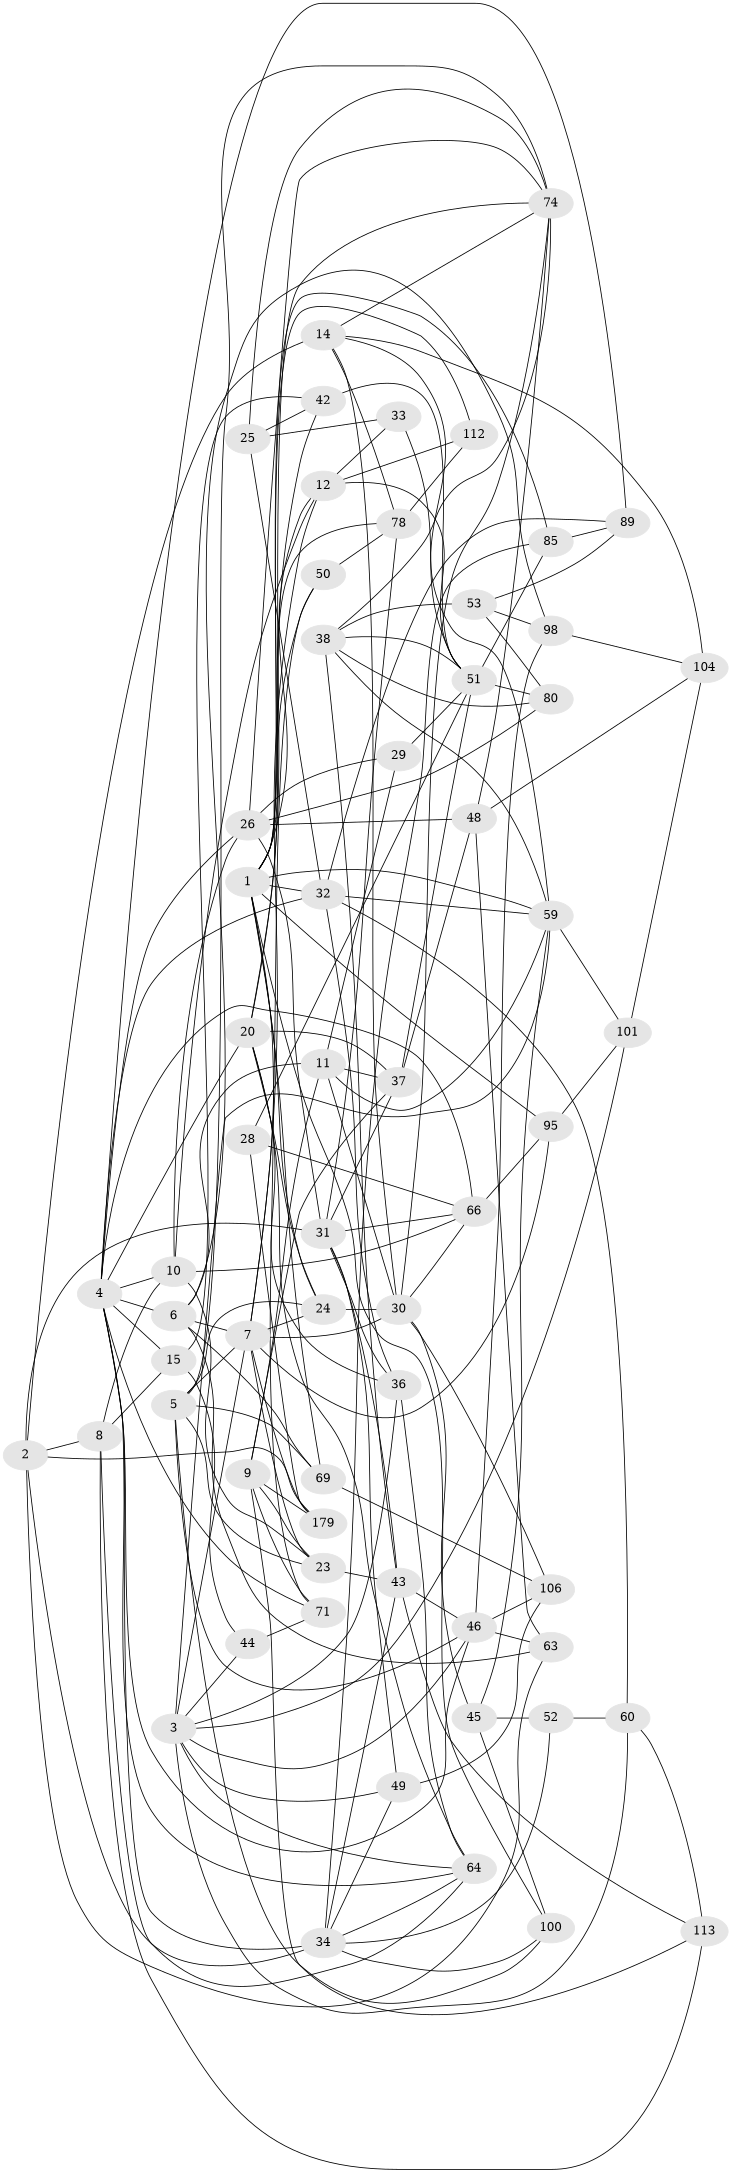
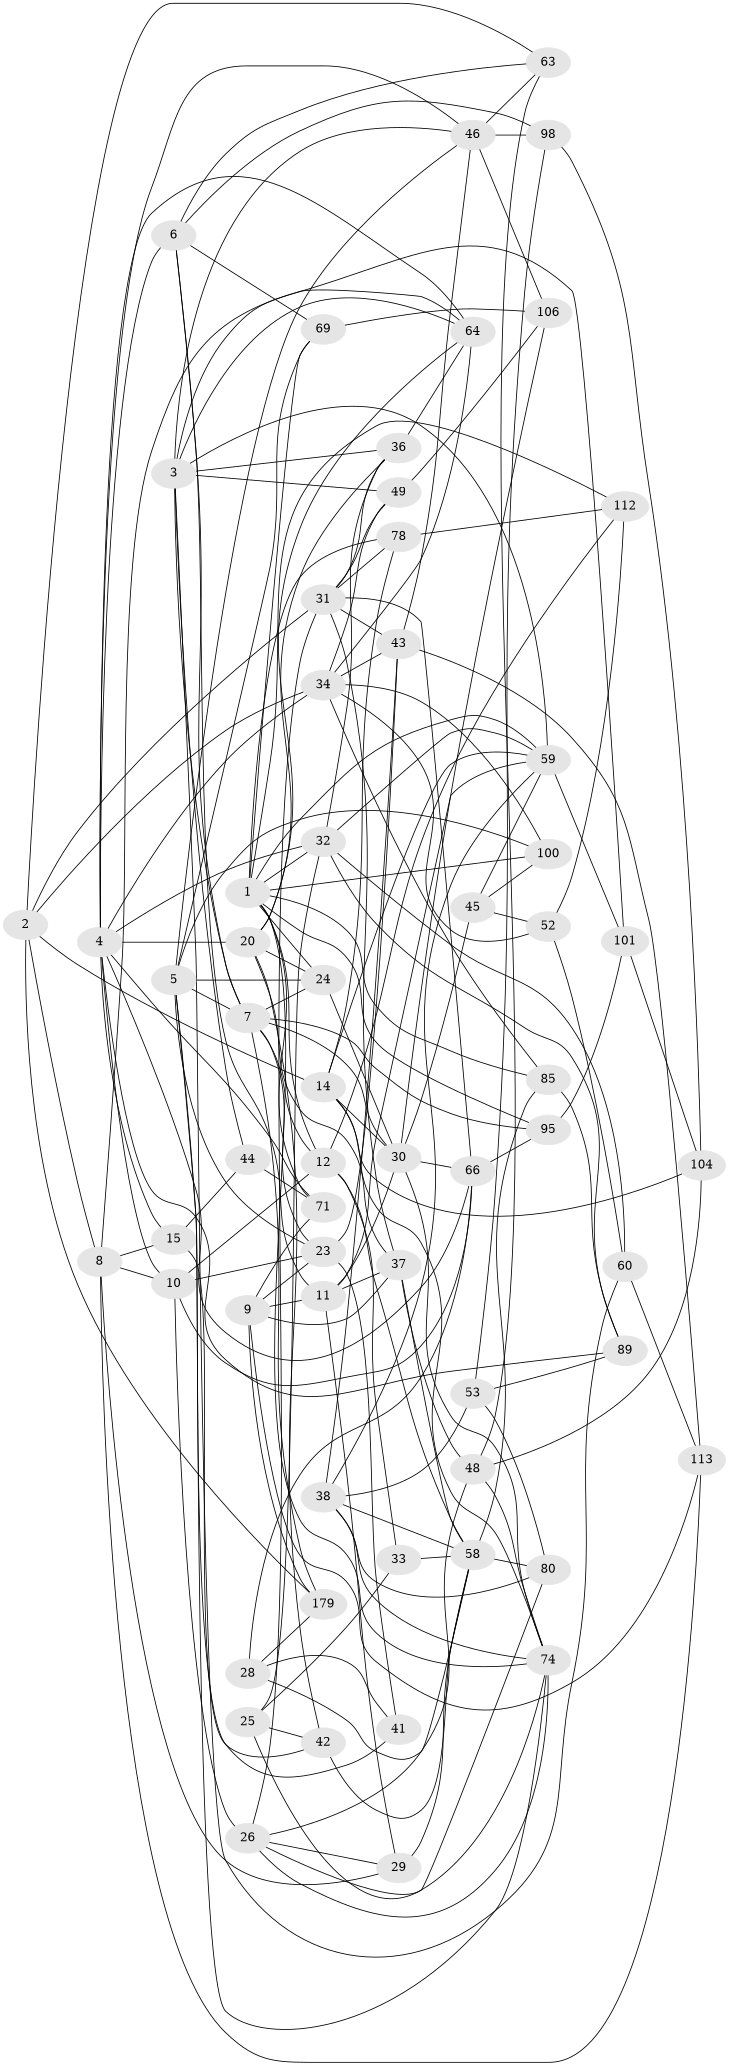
(323, 575) -> none
(474, 680) -> (473, 1555)
none -> (605, 720)
(131, 1018) -> none
none -> (145, 1656)
none -> (399, 1730)
